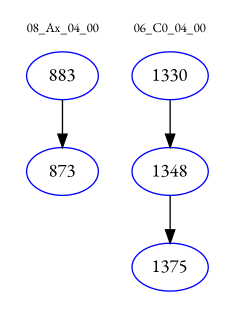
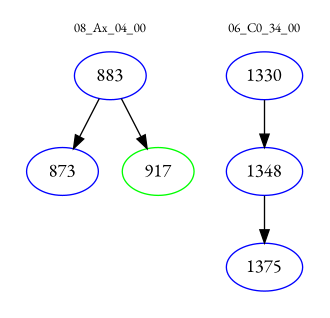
(170, 29) -> (265, 29)
none -> (158, 171)
